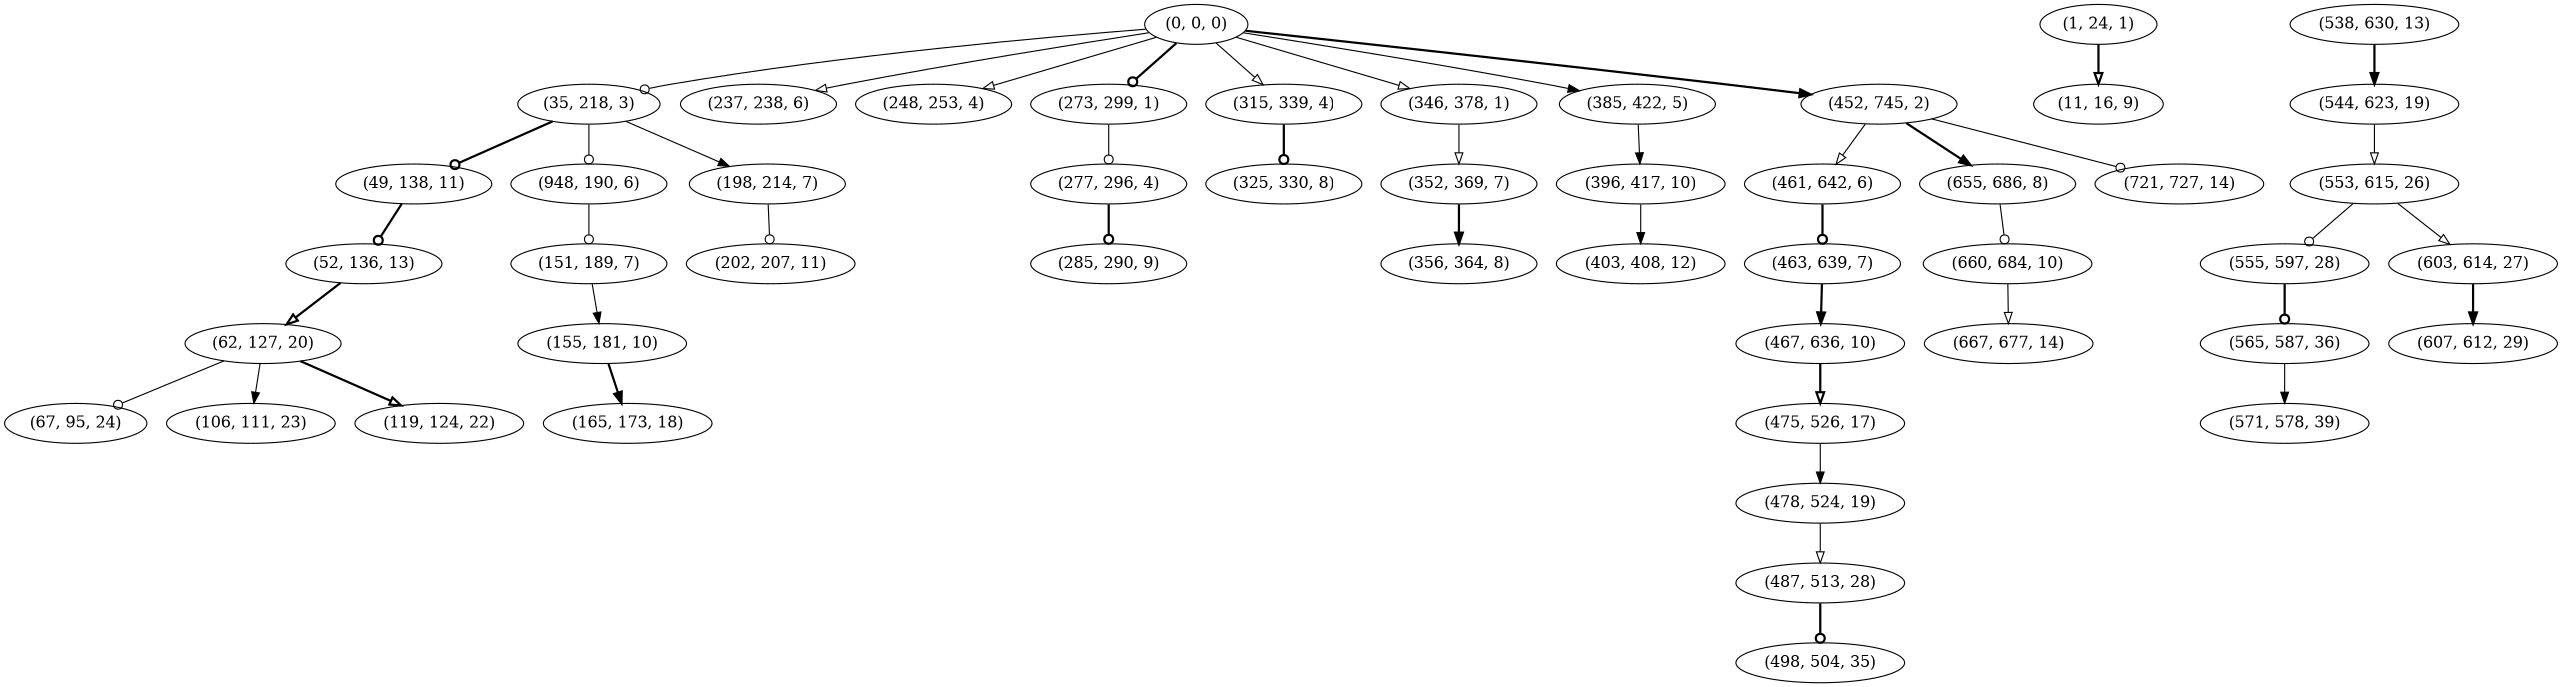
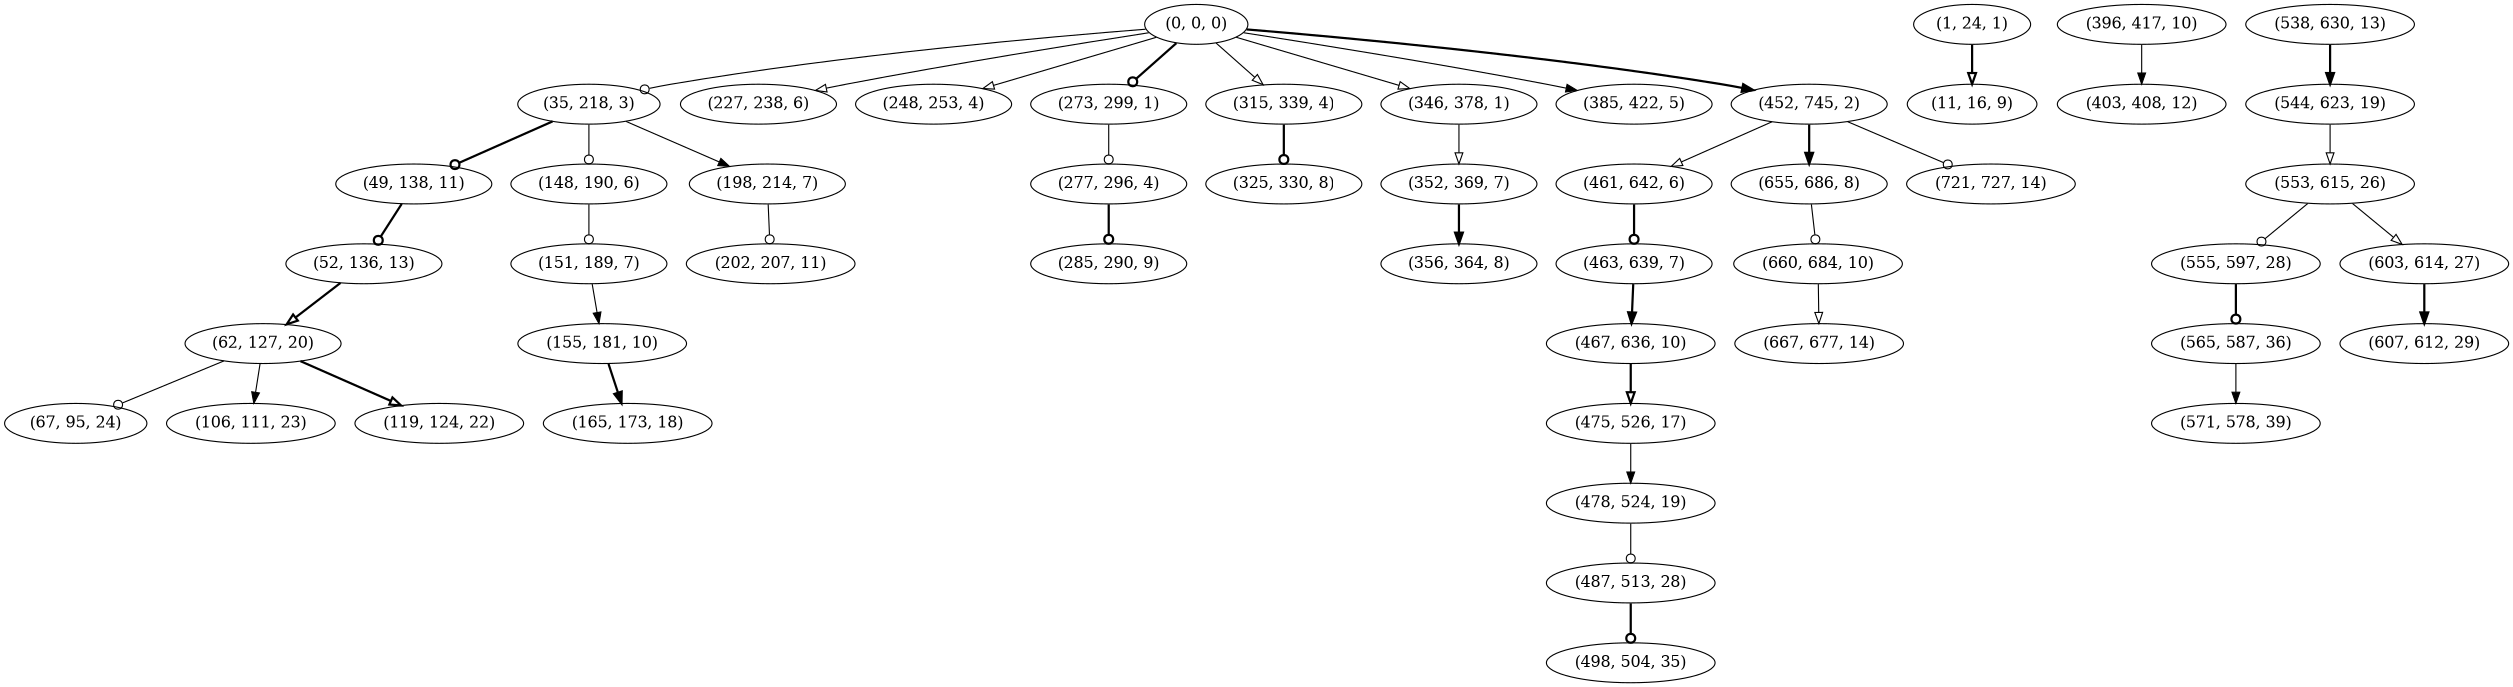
(758, 104) -> (758, 104)
(1639, 139) -> none
(589, 184) -> (589, 184)
(1820, 538) -> (1631, 539)
